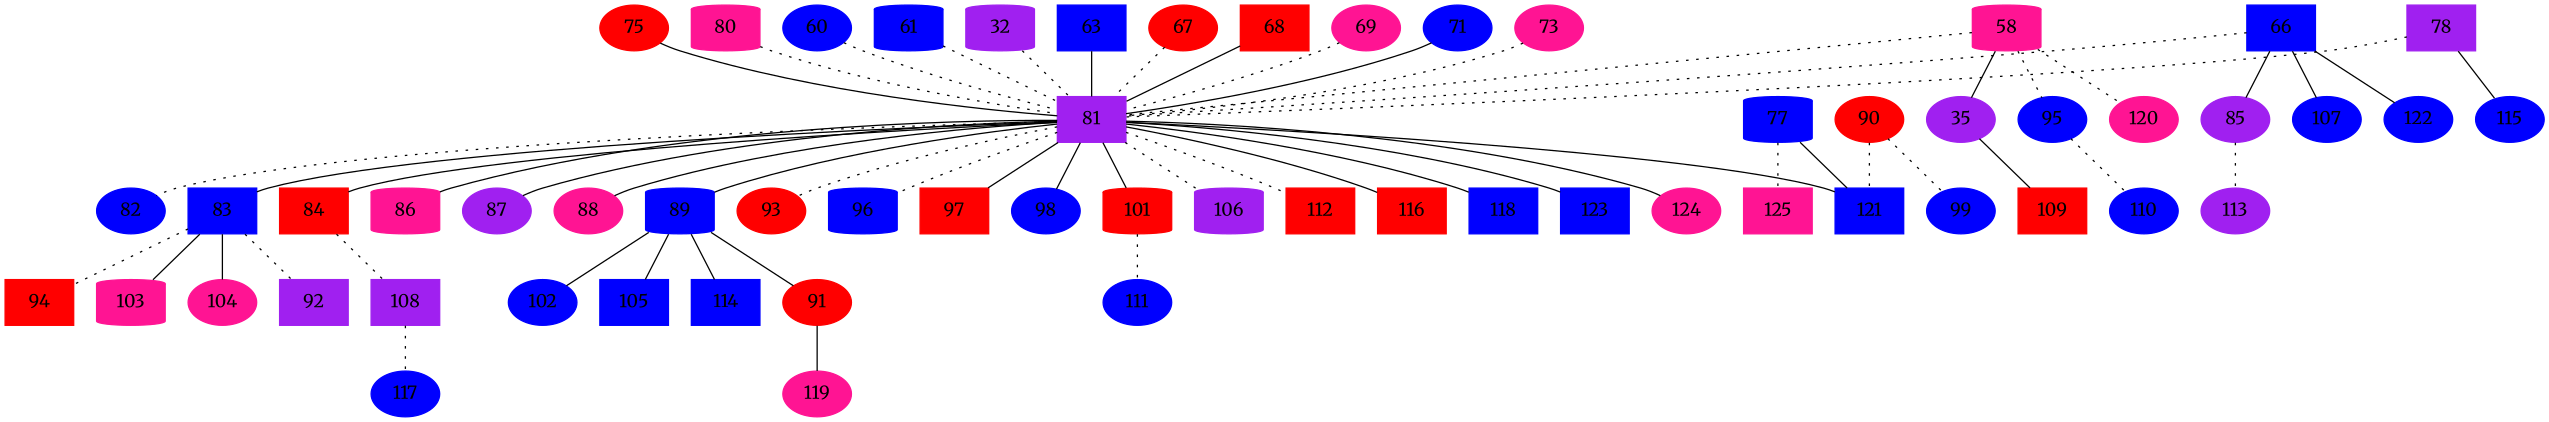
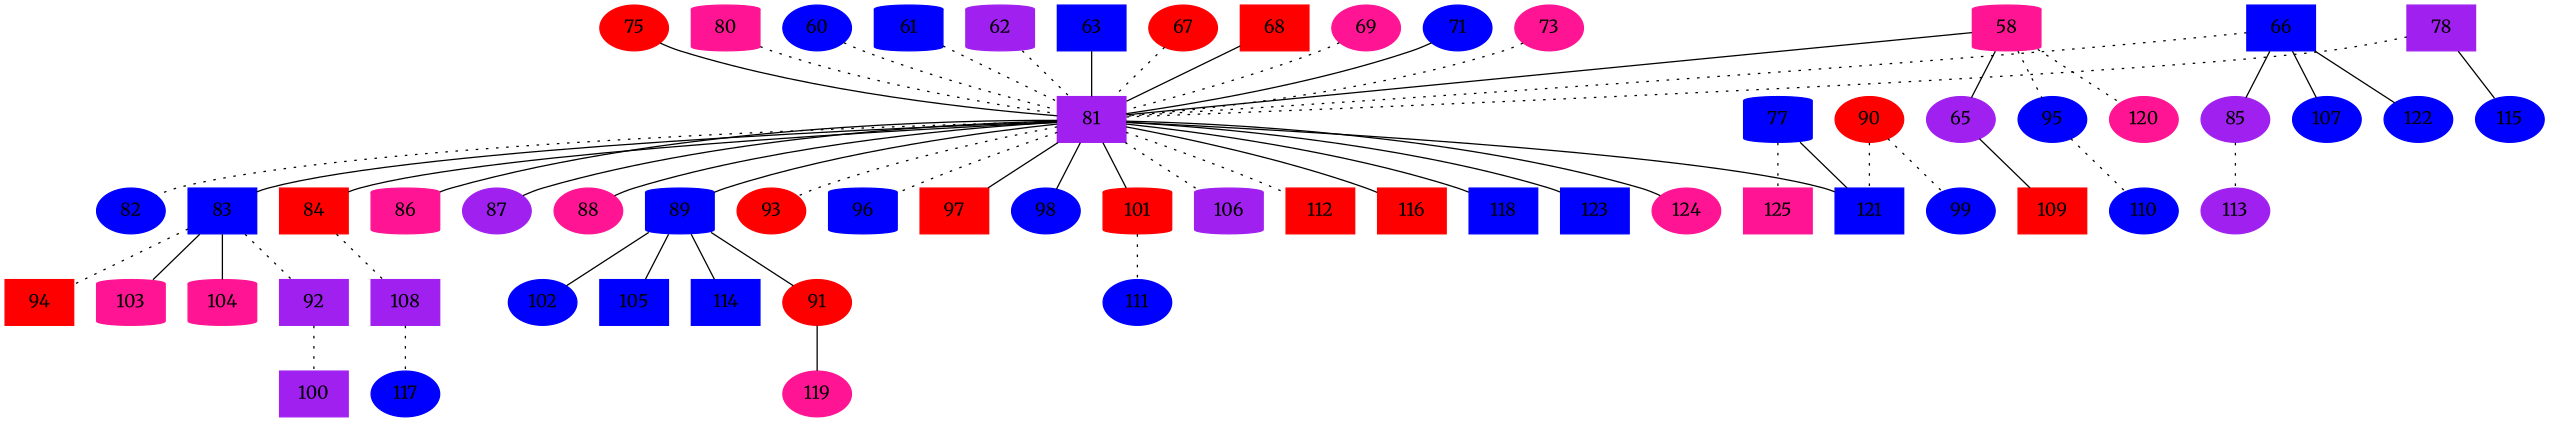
(1000, 28) -> (1000, 28)
(1549, 74) -> (1549, 74)
(1961, 119) -> (1961, 119)
(222, 302) -> (222, 302)
none -> (314, 394)
